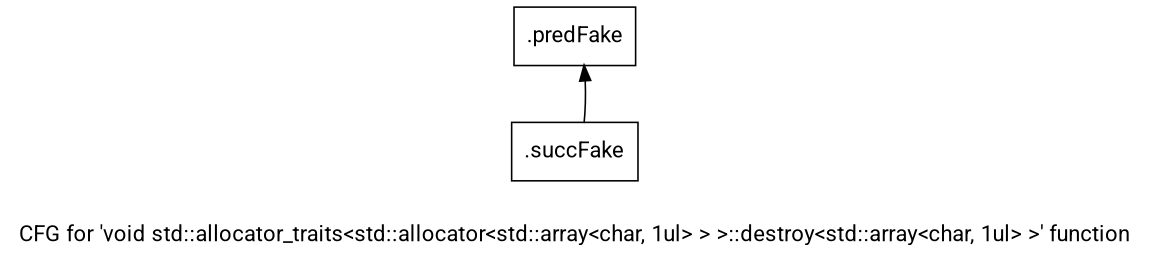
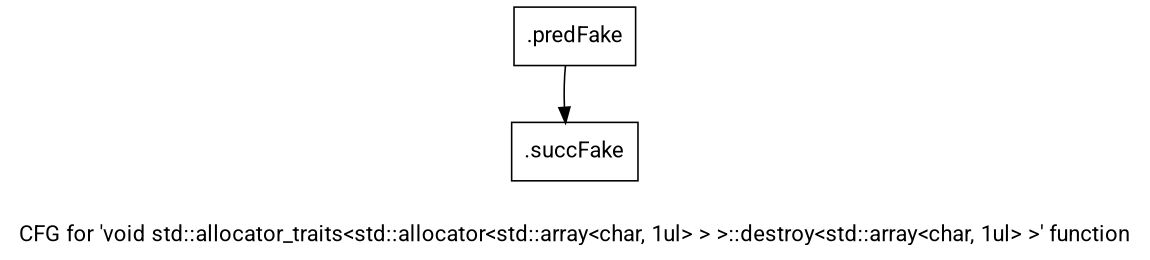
(585, 102) -> (564, 86)
